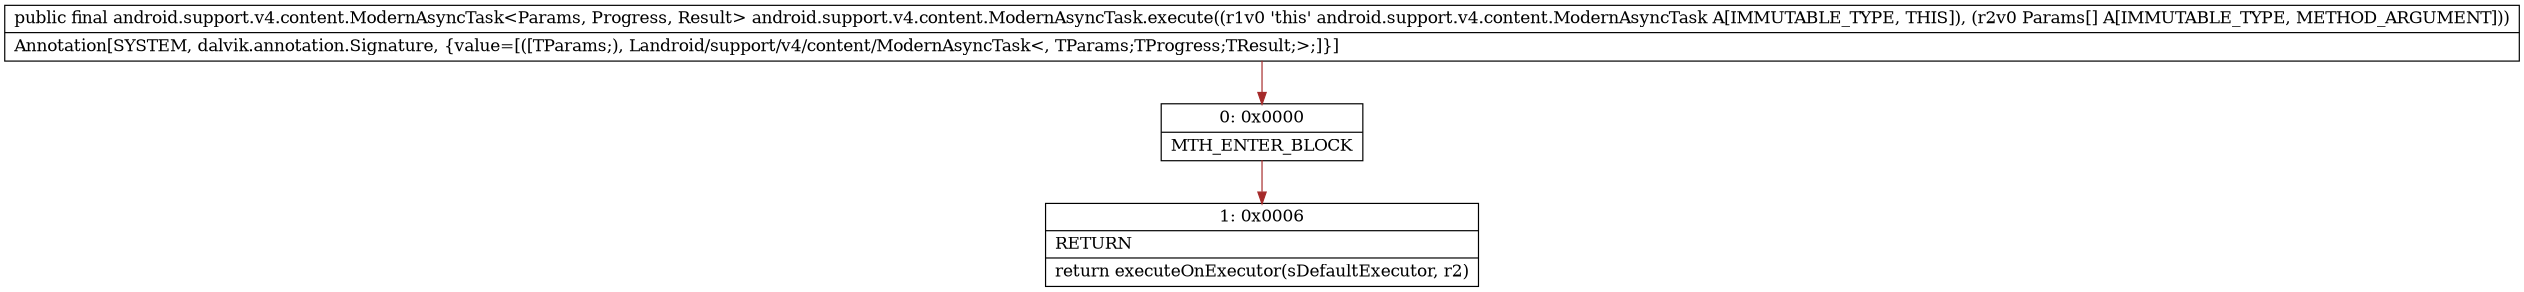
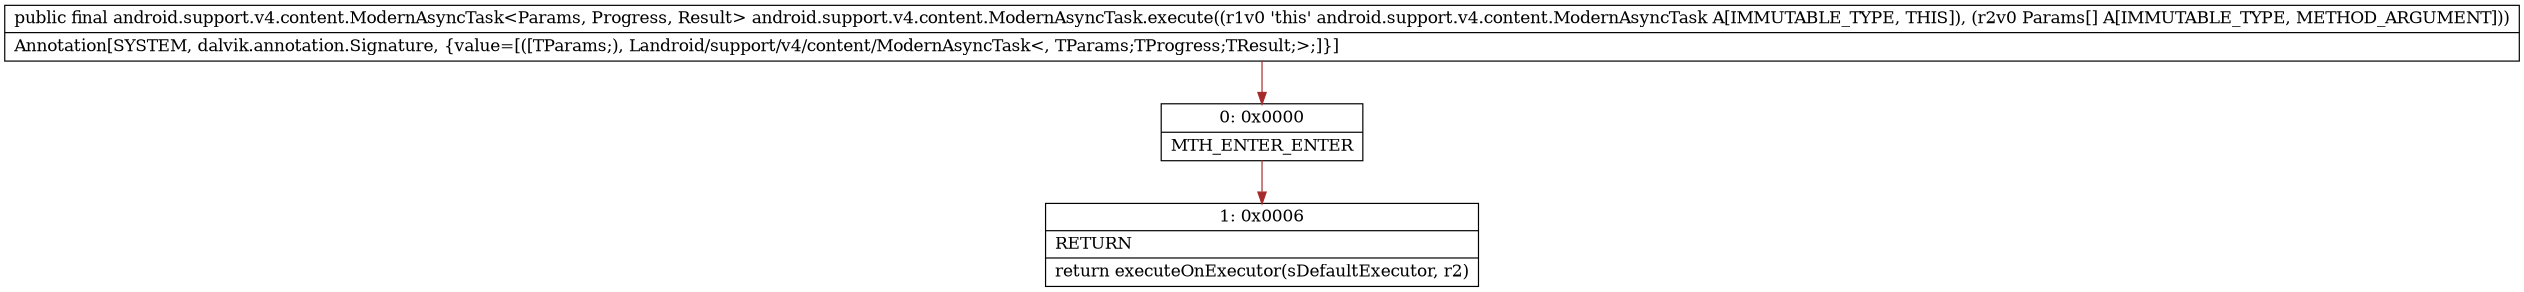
(1262, 146) -> (1262, 146)
